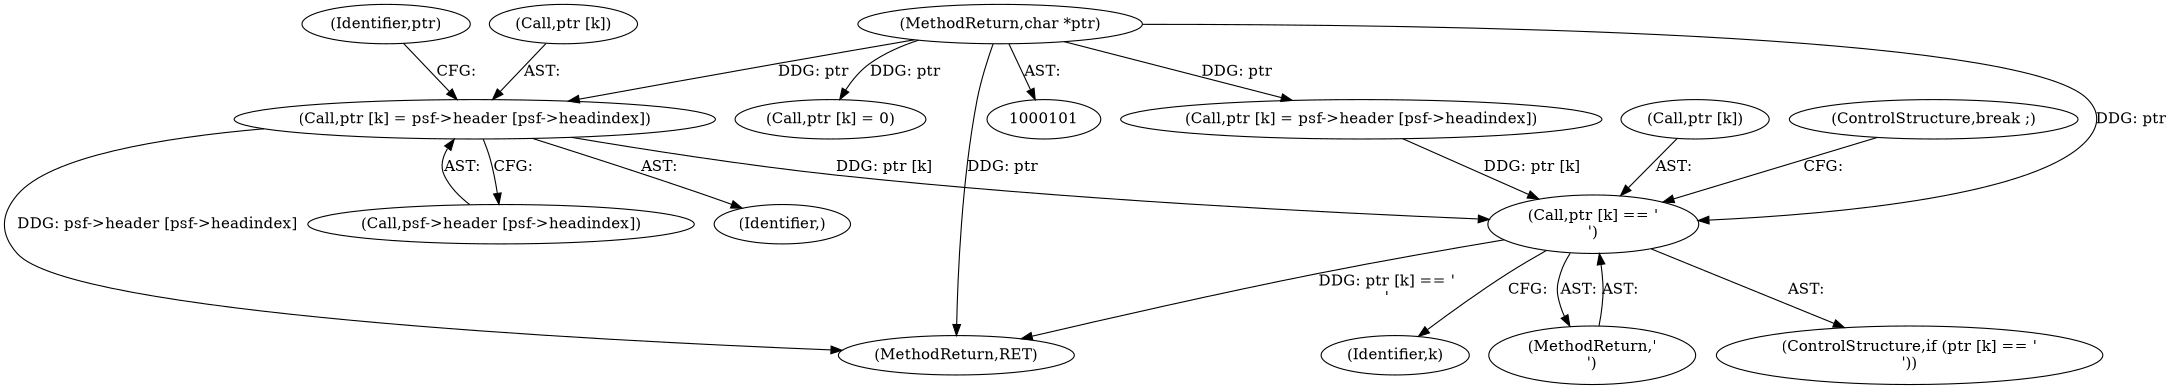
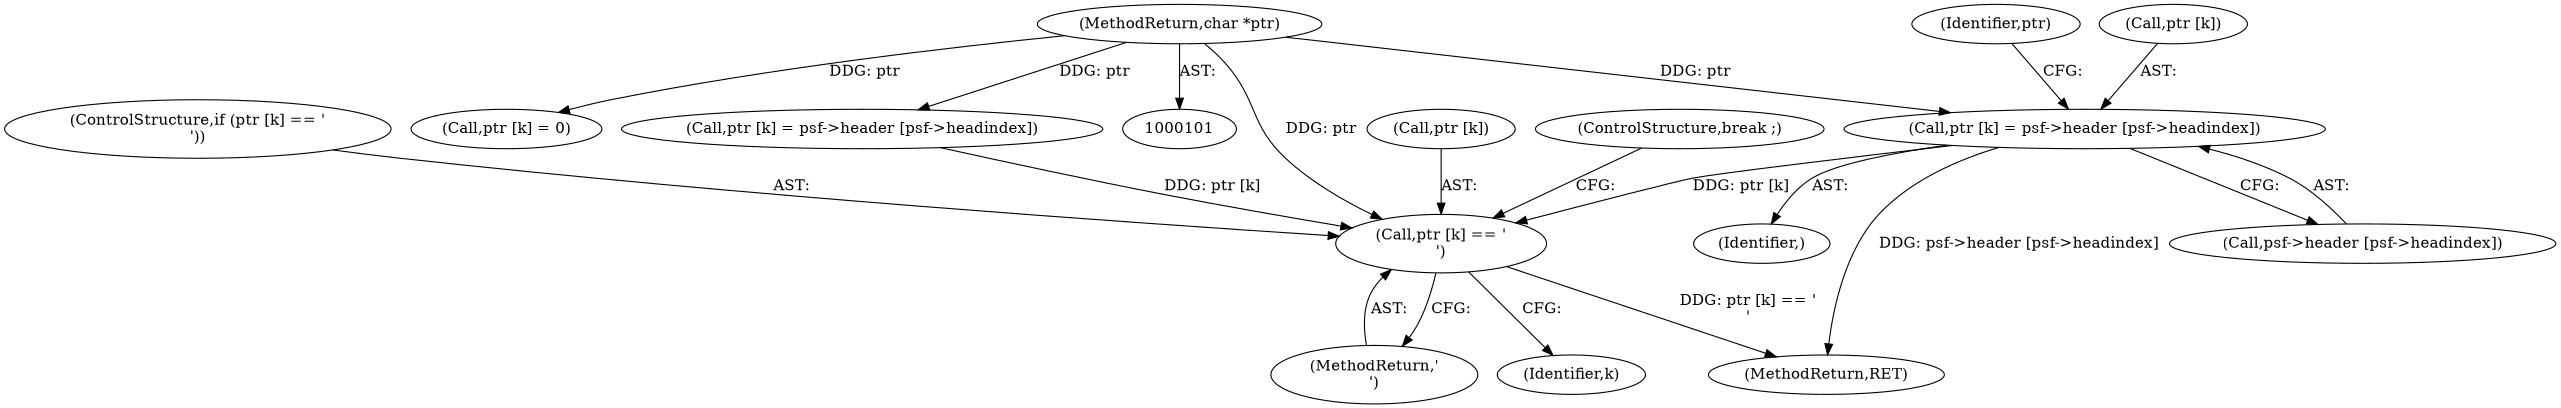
(966, 176) -> none
(1743, 286) -> (830, 199)
(1581, 290) -> (1454, 309)
